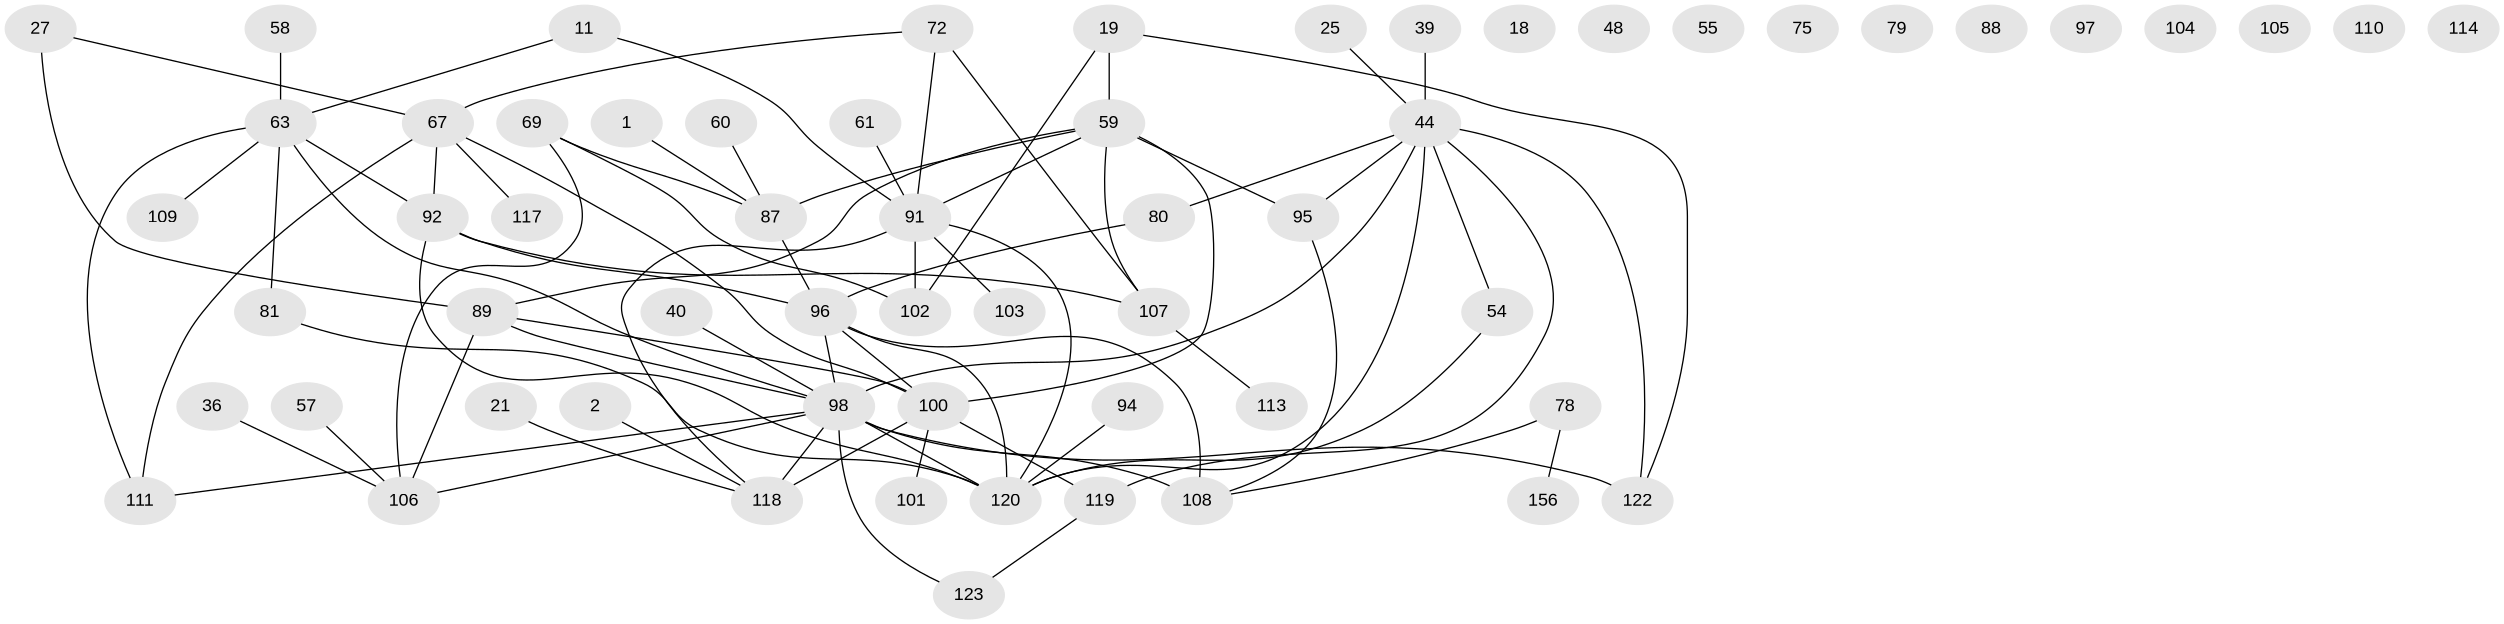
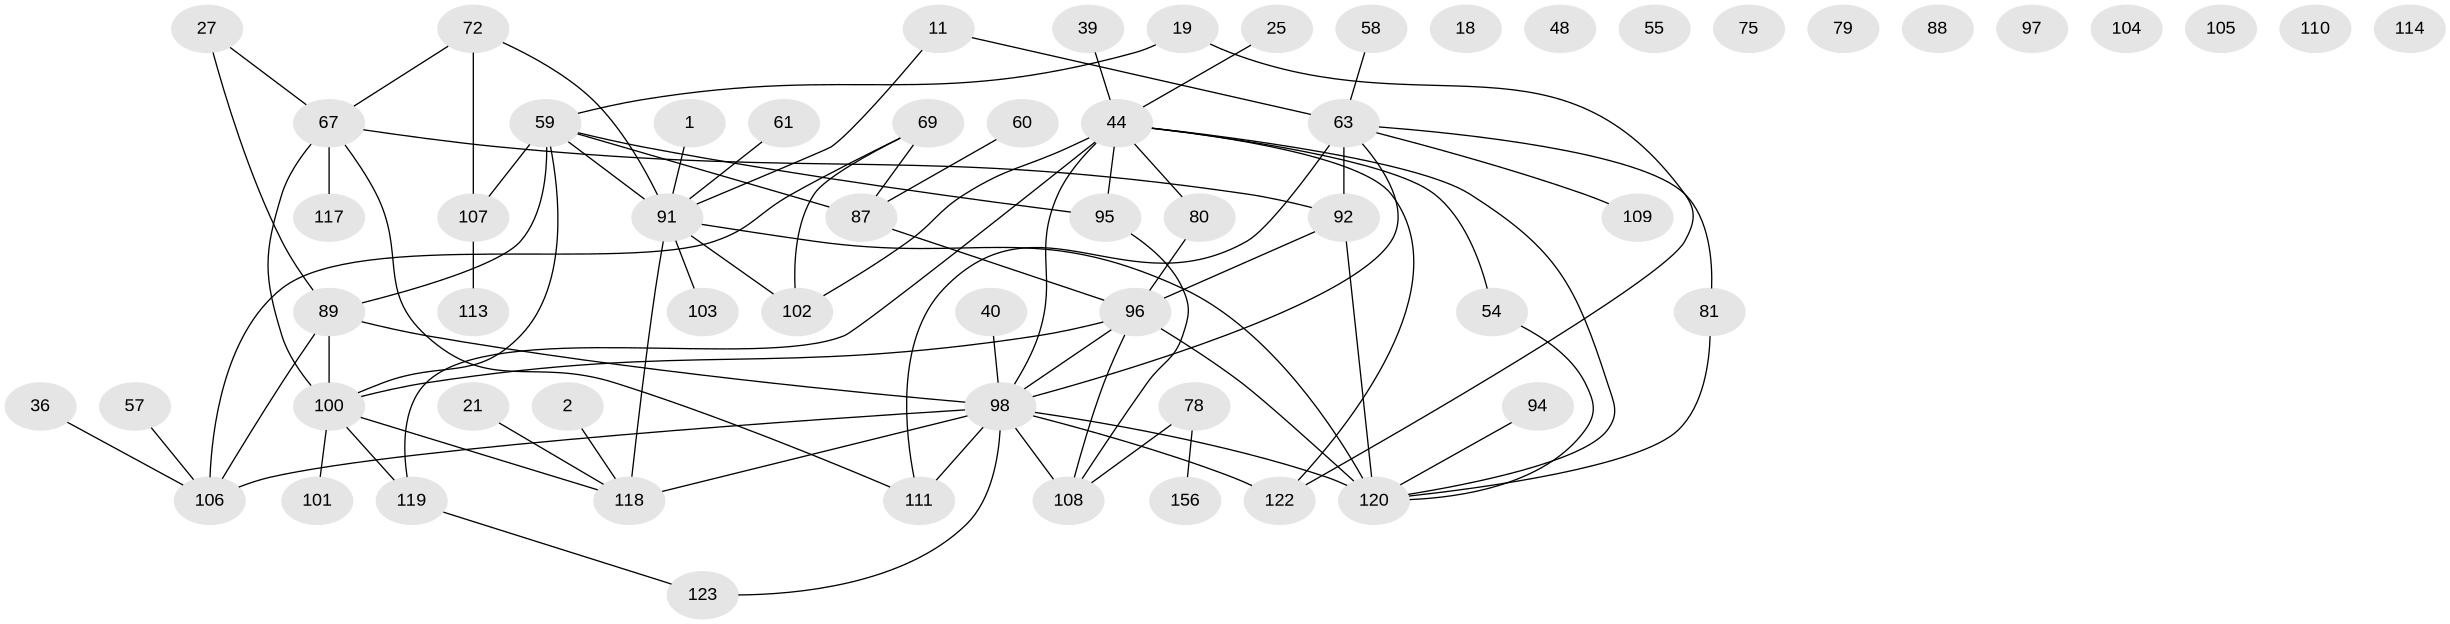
(699, 171) -> (678, 171)
(1000, 188) -> (949, 205)
(773, 275) -> none
